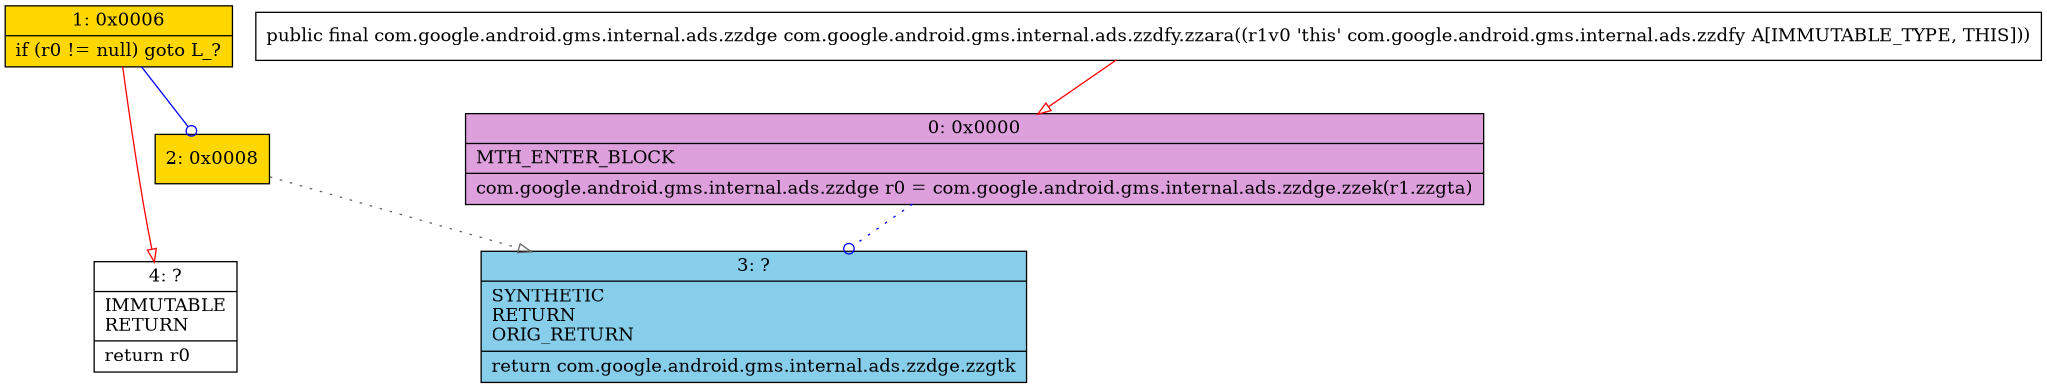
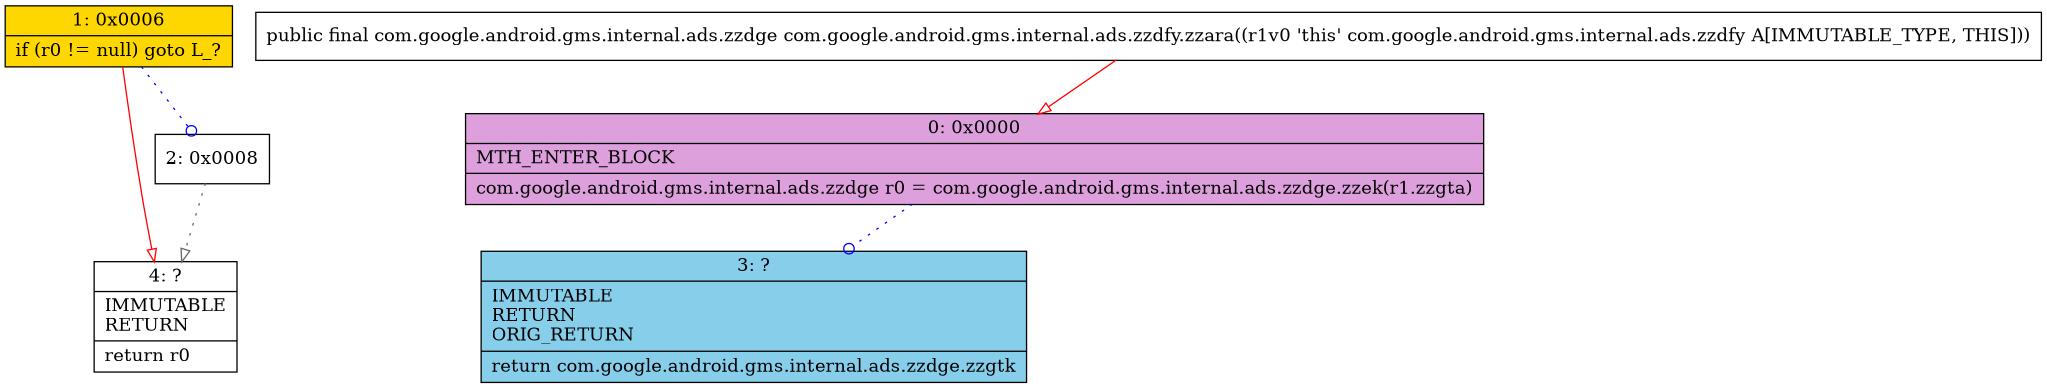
(165, 97) -> (165, 97)
(212, 159) -> (212, 159)
(394, 212) -> (195, 216)
(549, 296) -> (553, 296)
